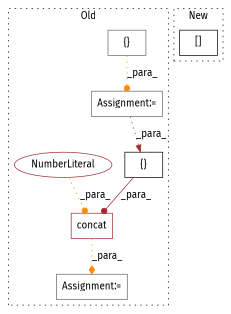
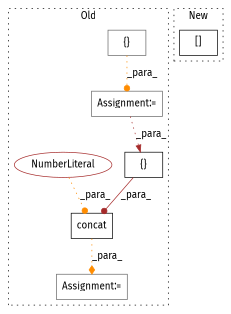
(92, 226) -> (92, 226)
